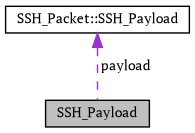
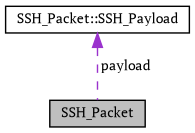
(97, 114) -> (97, 114)
